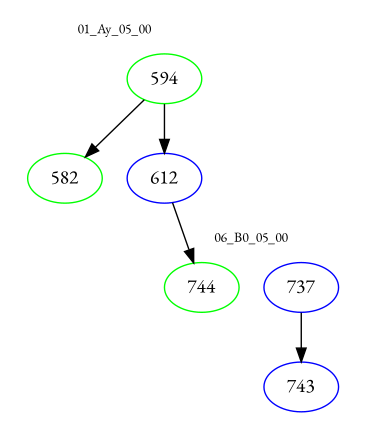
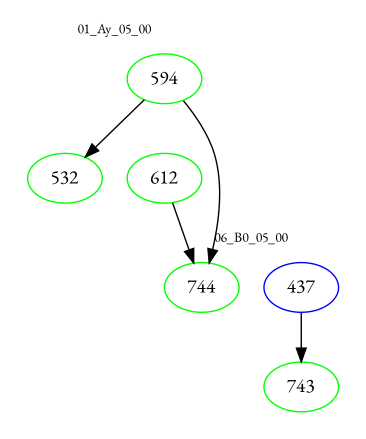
(164, 122) -> (218, 171)
(65, 178) -> (65, 178)
(164, 178) -> (164, 178)
(301, 287) -> (301, 287)
(301, 387) -> (301, 387)
